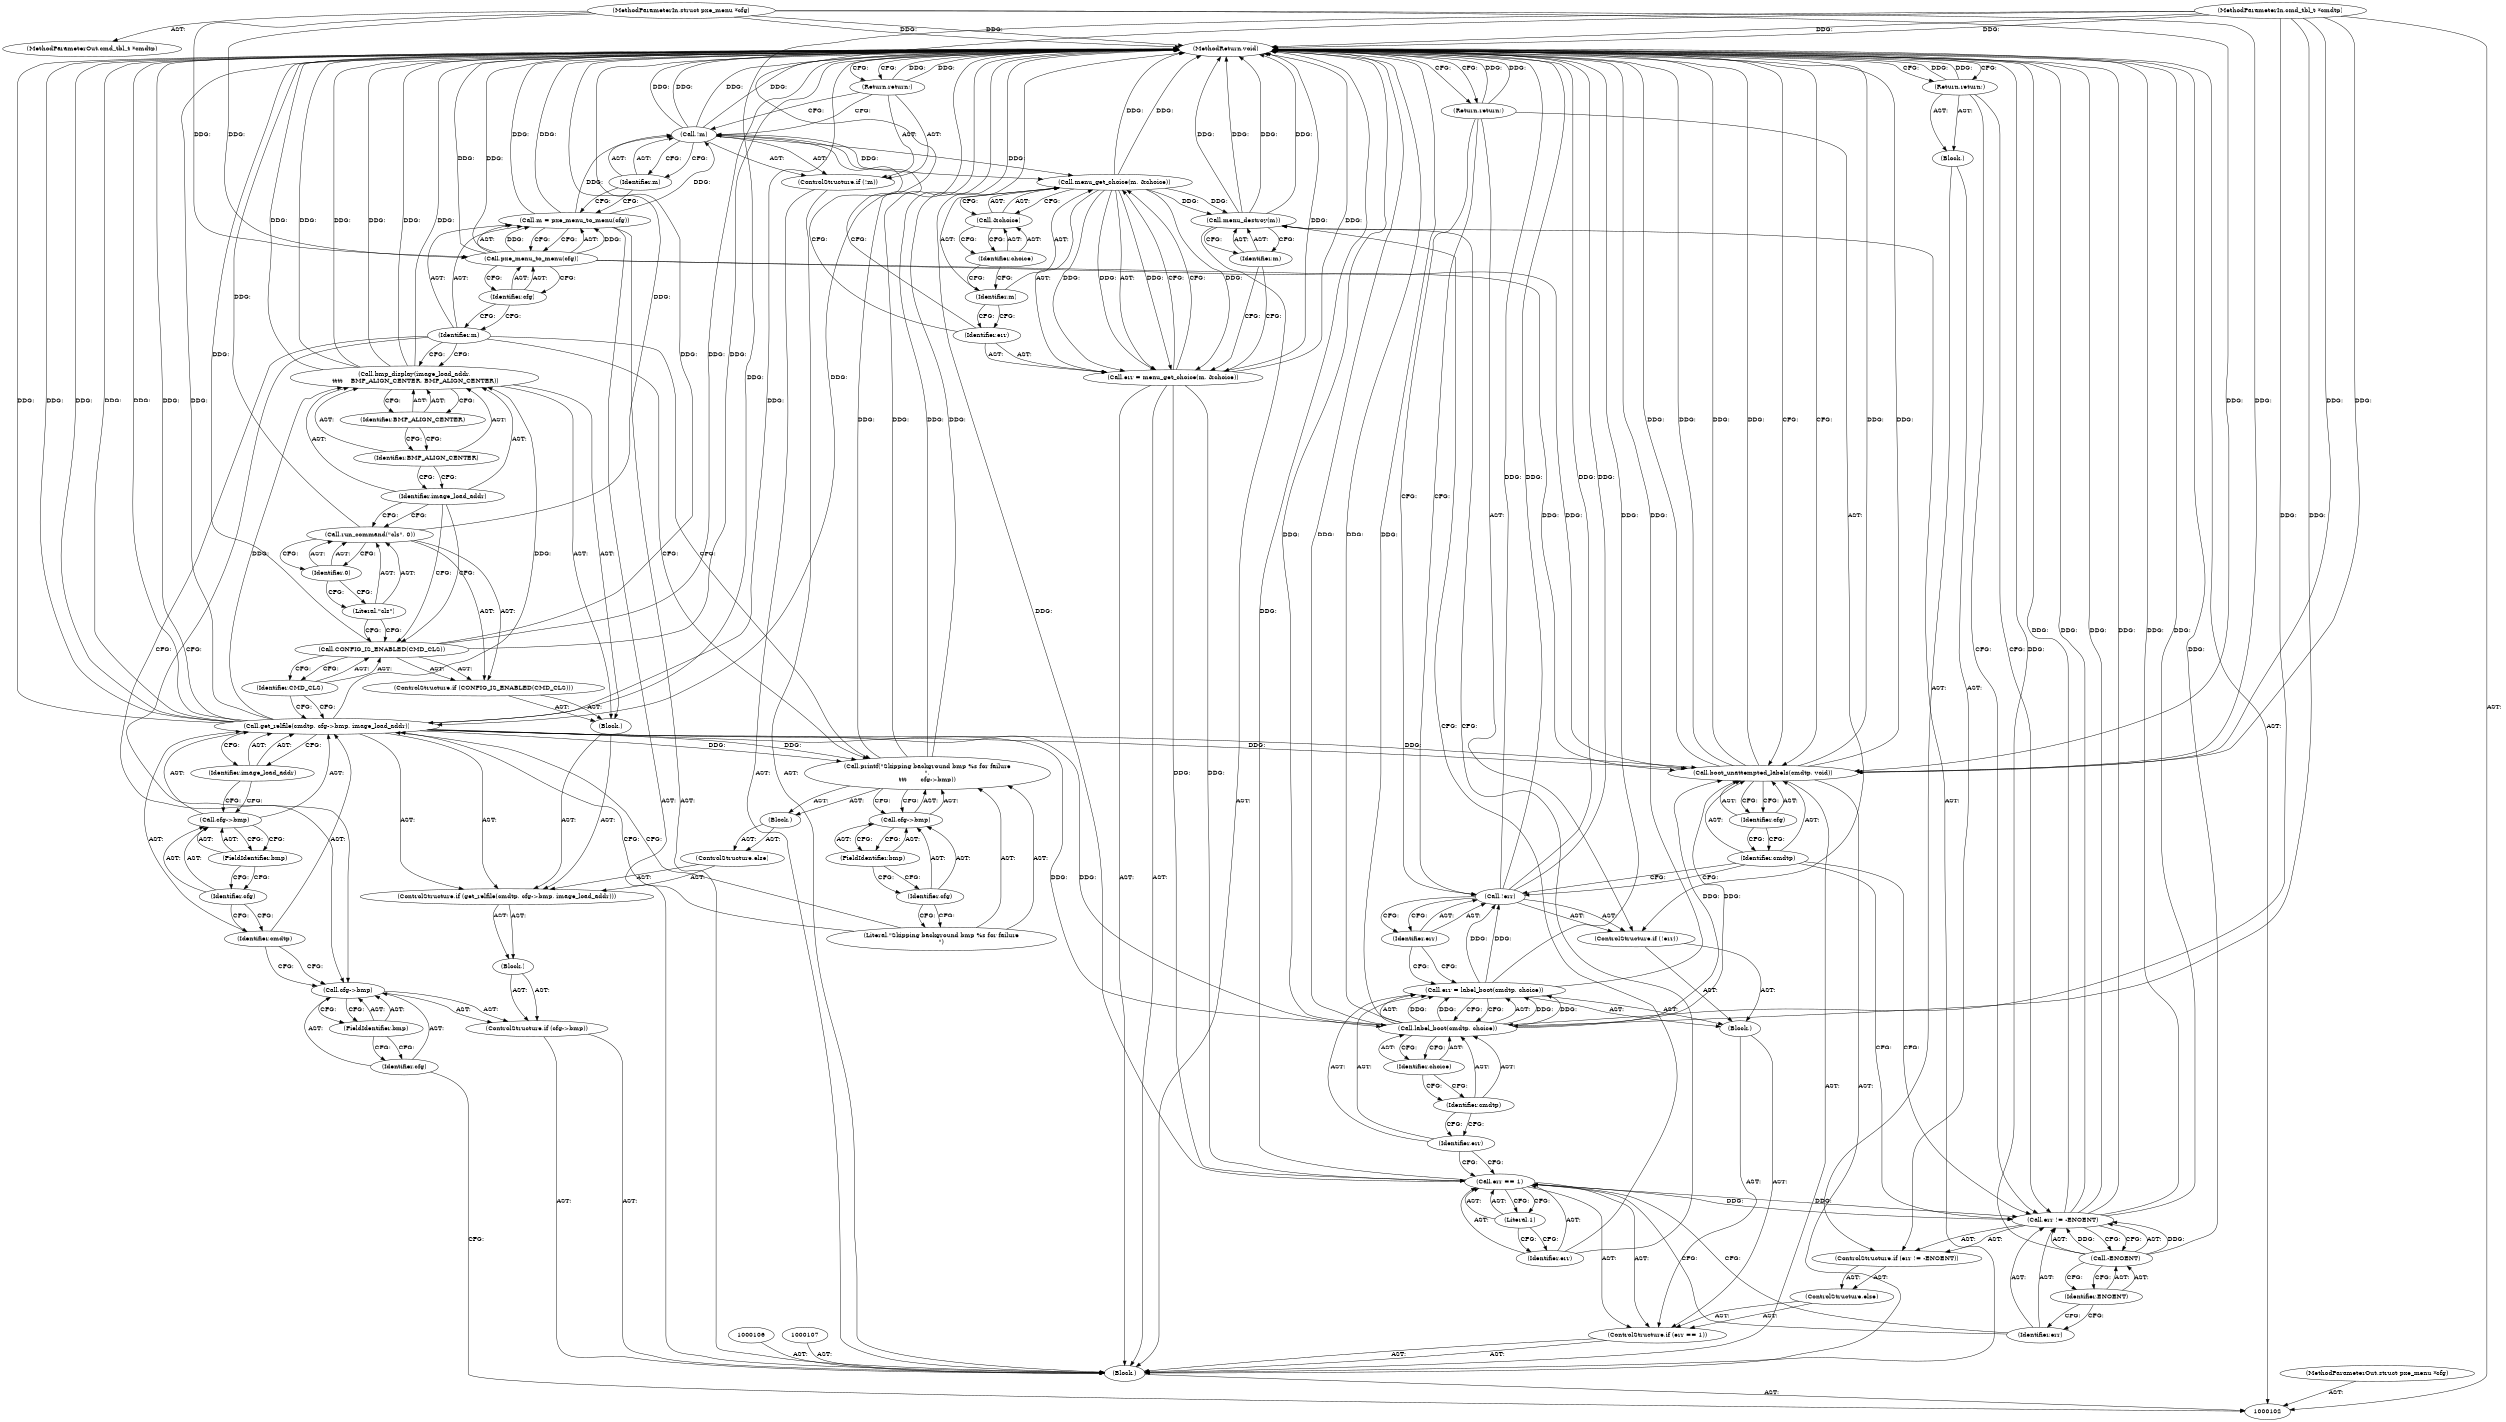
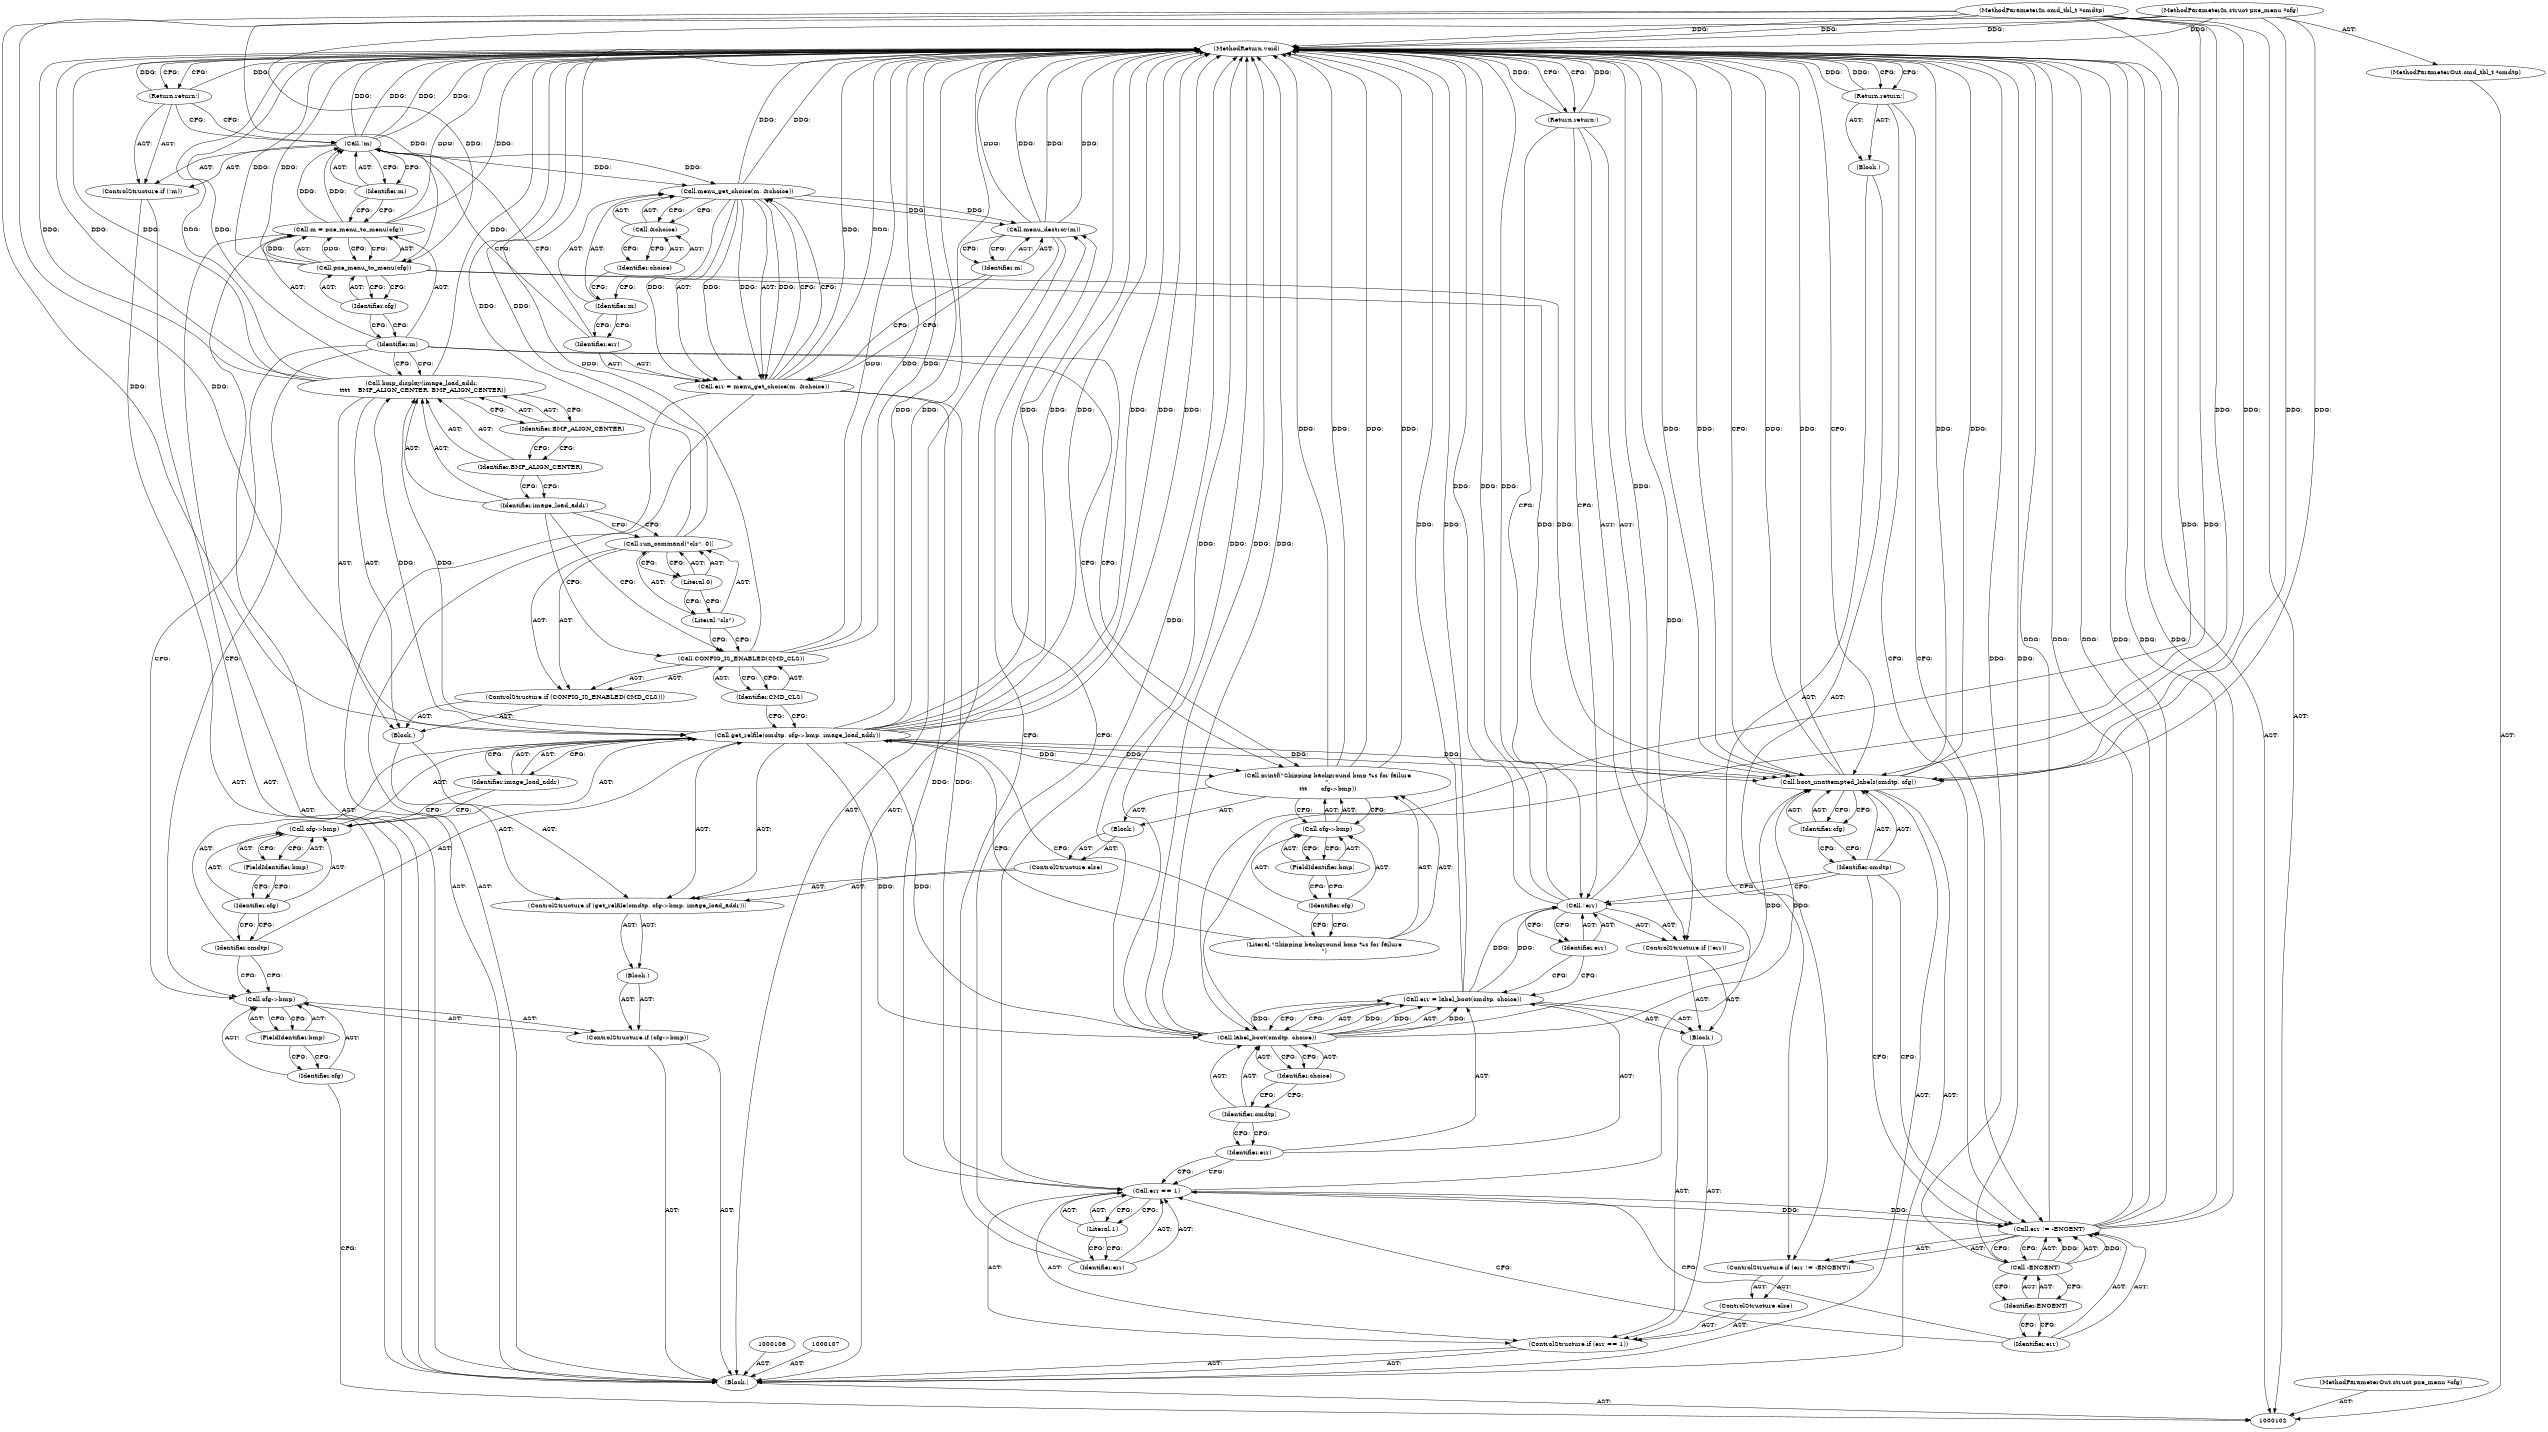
(331, 573) -> (697, 582)
(1763, 773) -> (1848, 782)
none -> (2501, 829)
